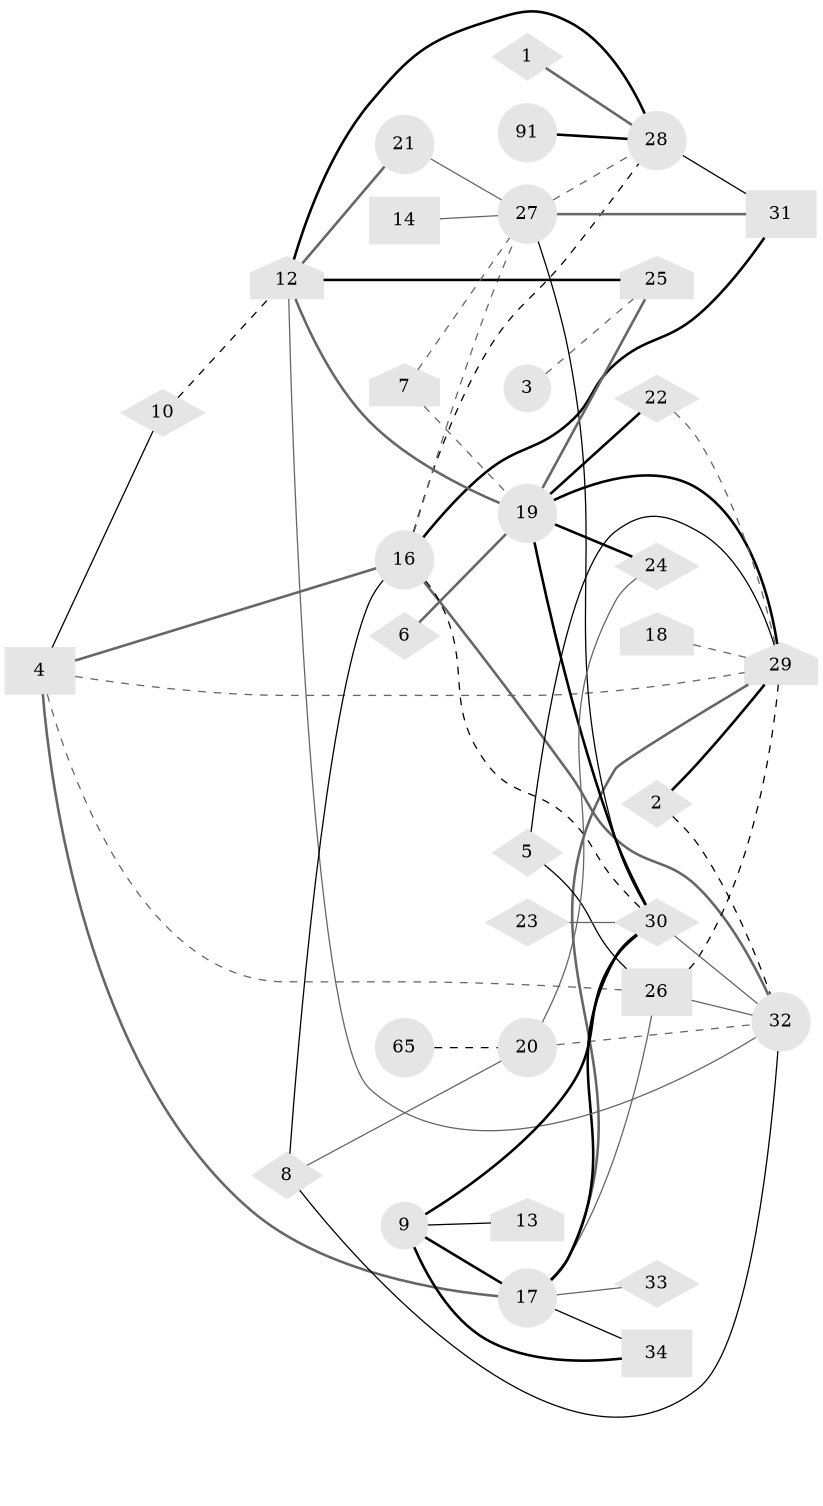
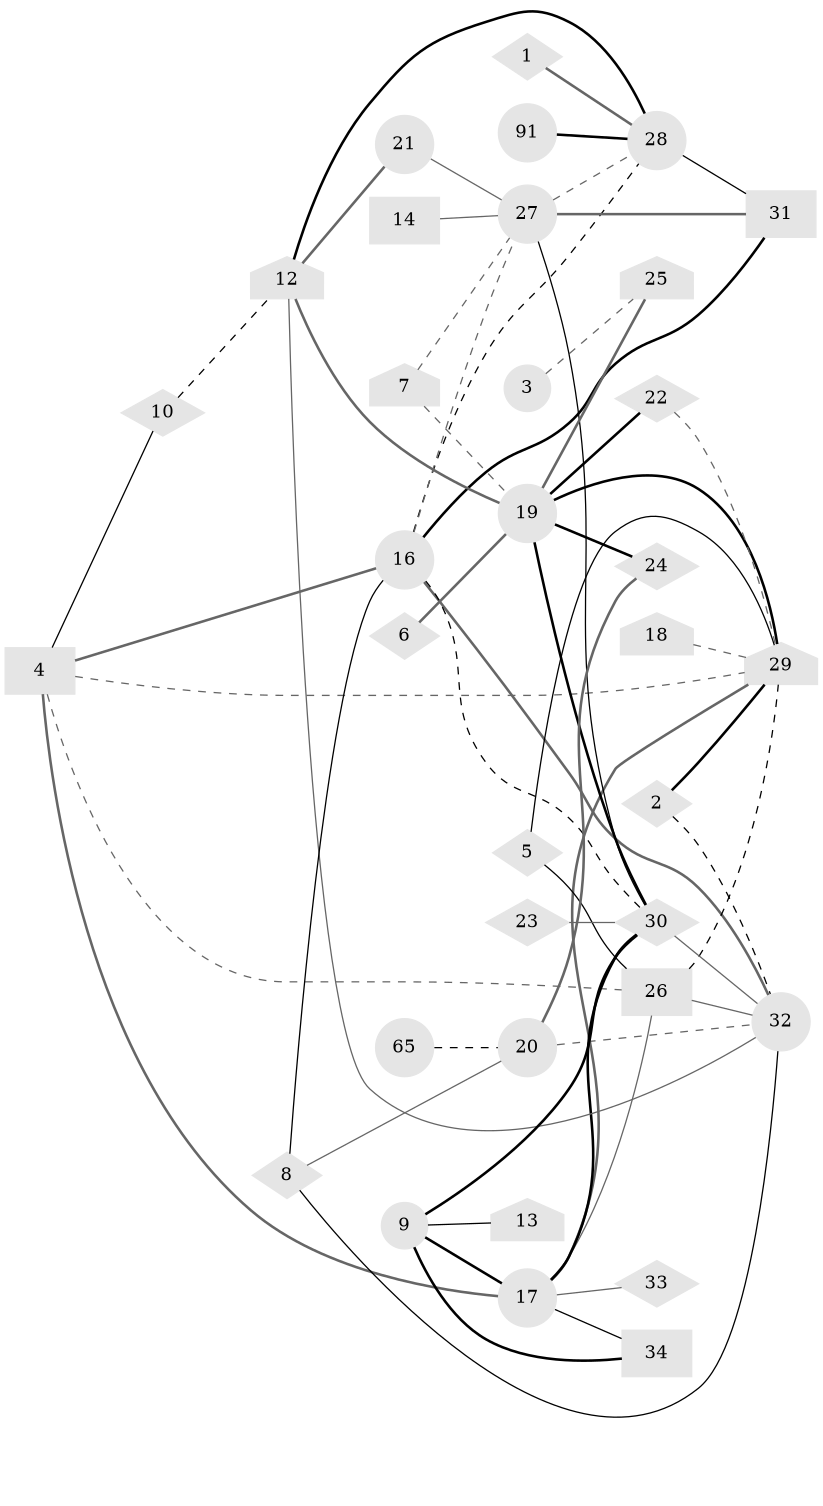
(465, 280) -> none
(583, 820) -> (583, 820)
